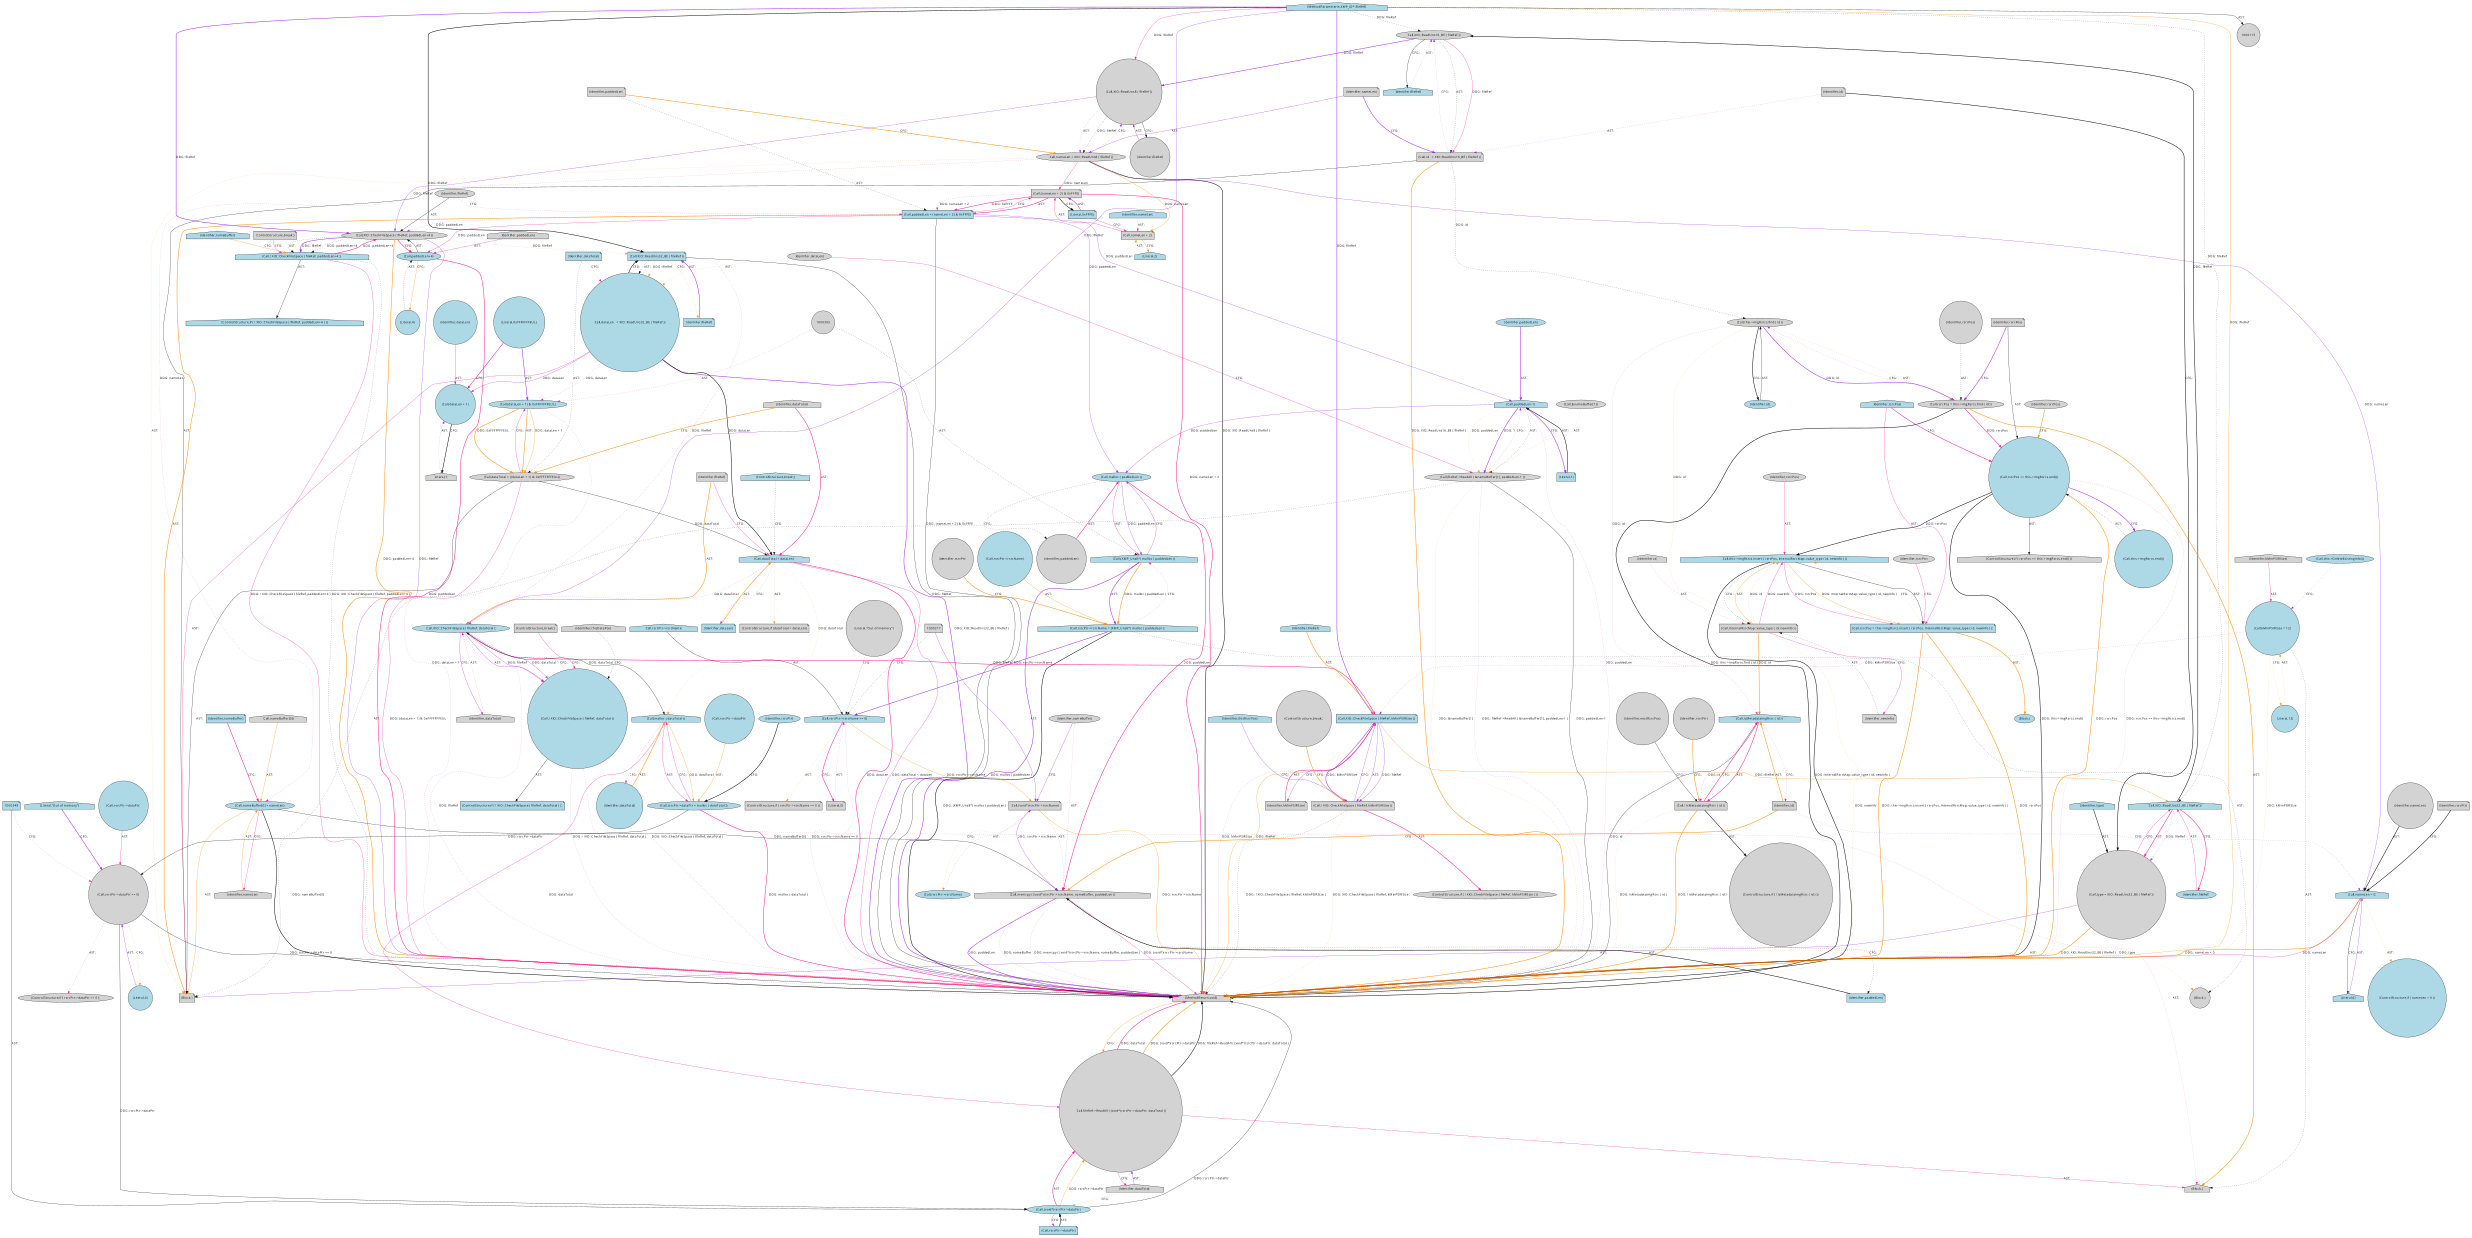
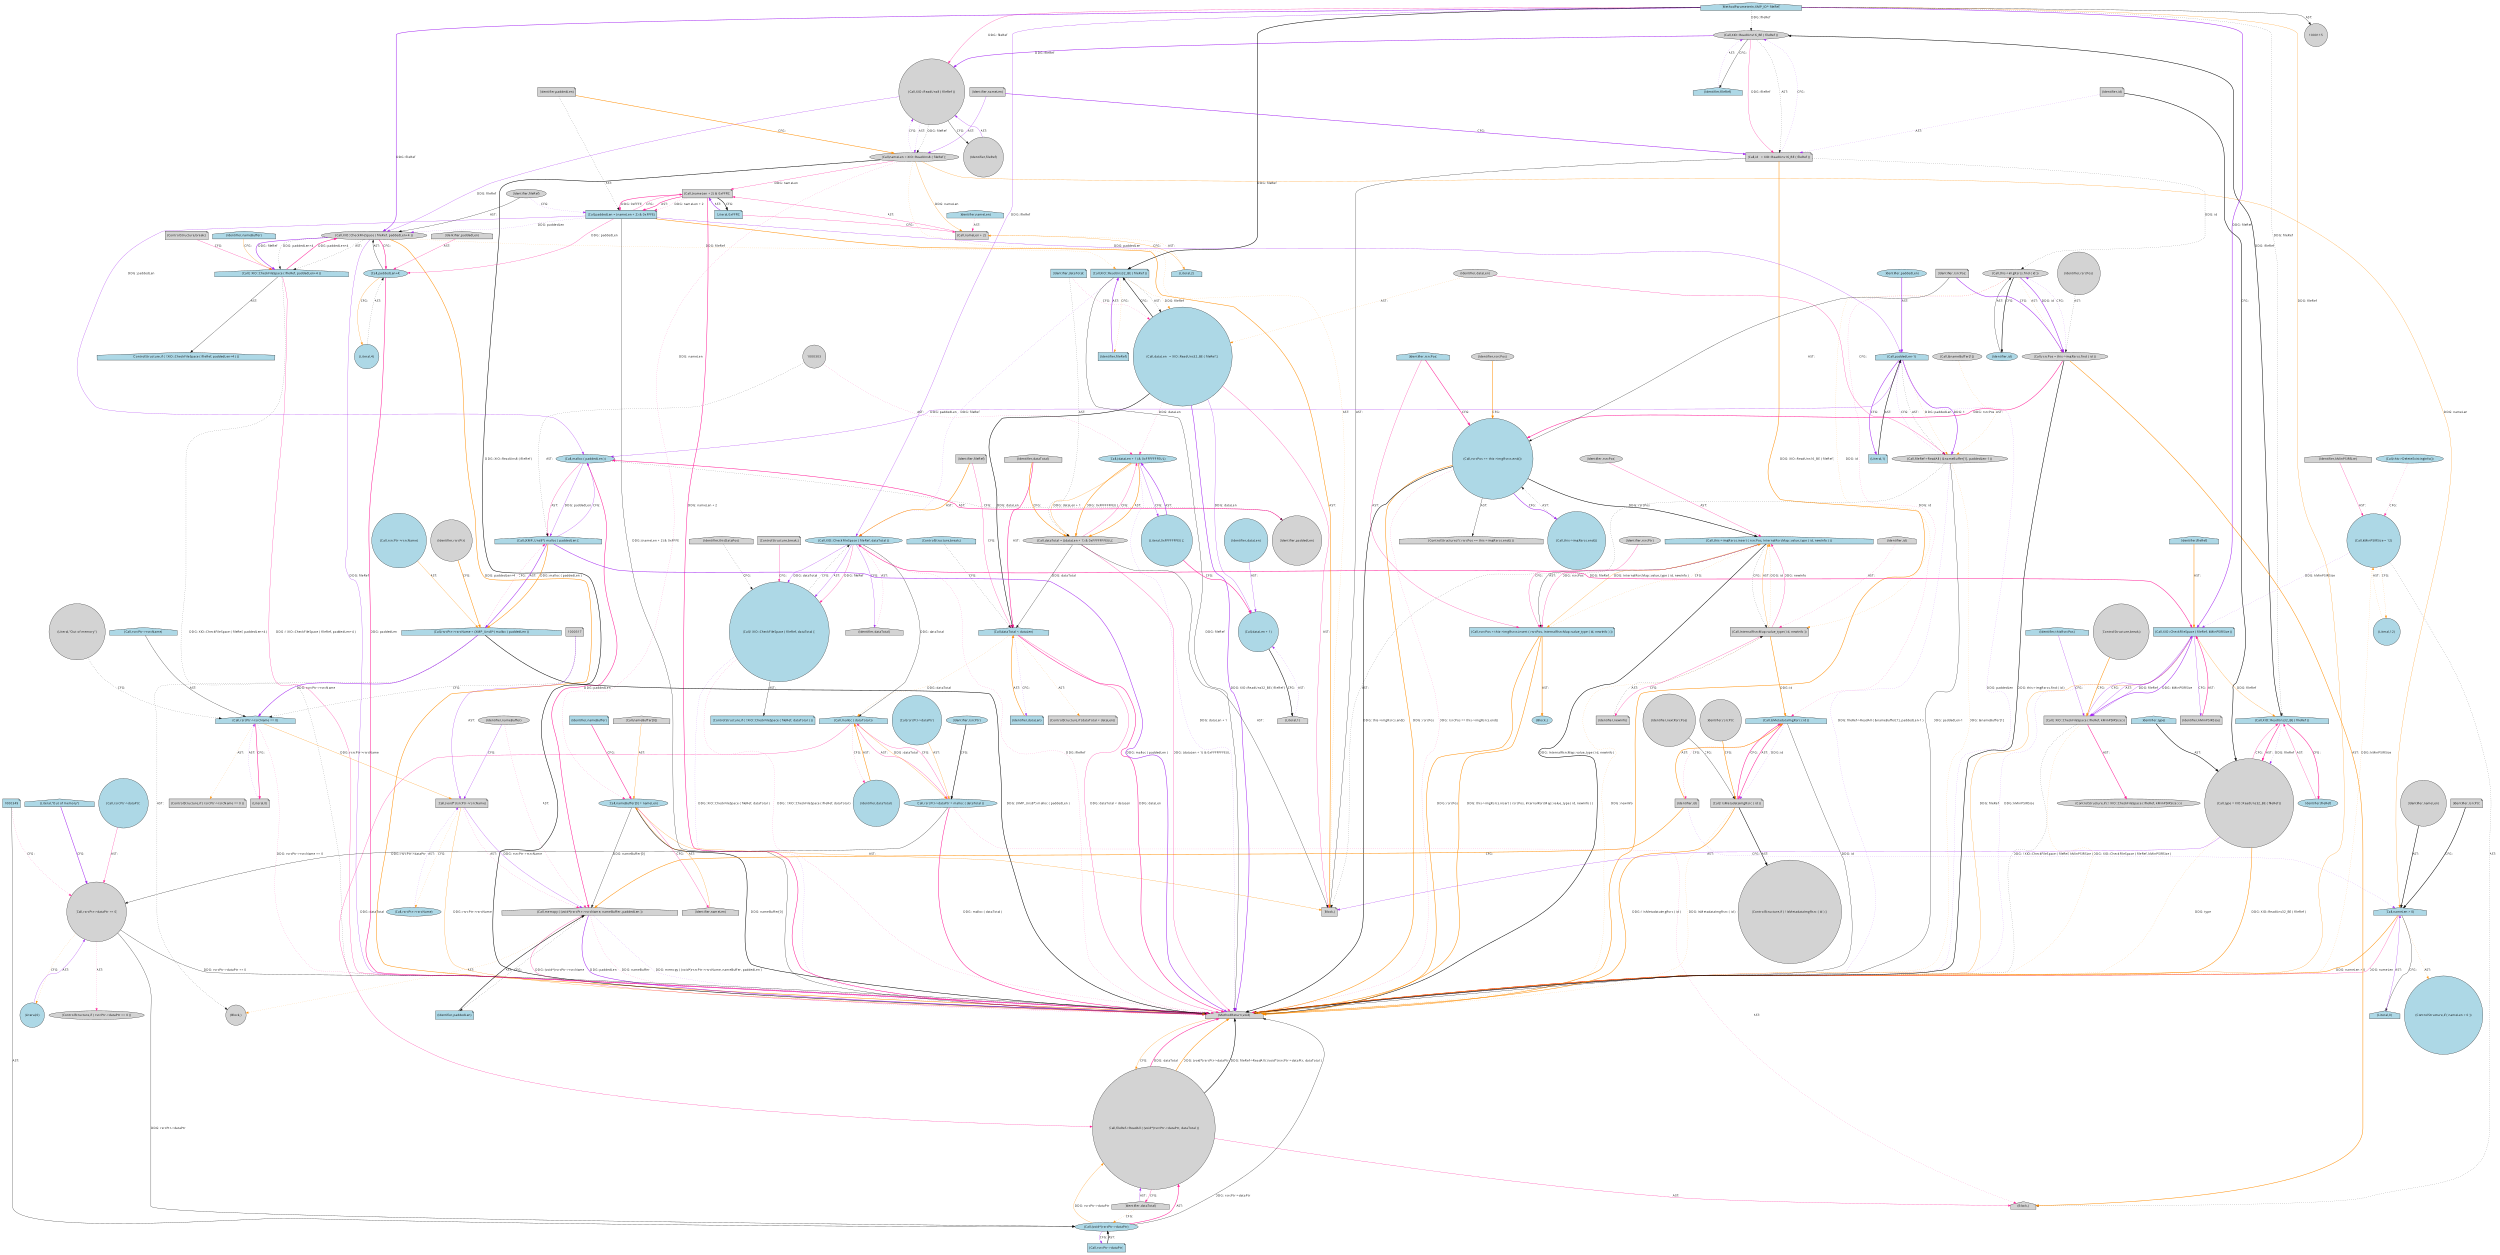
(1998, 240) -> (1984, 182)
none -> (1148, 489)
(613, 598) -> none
